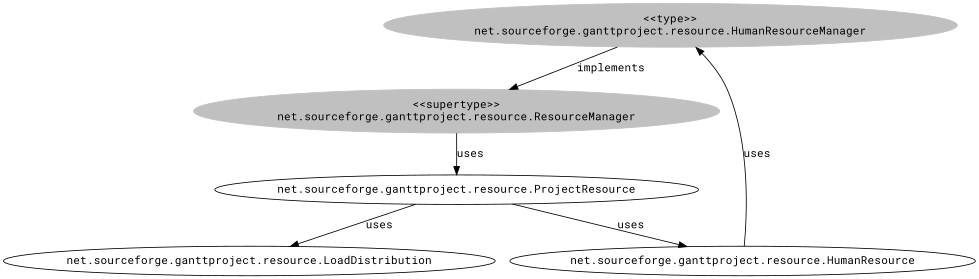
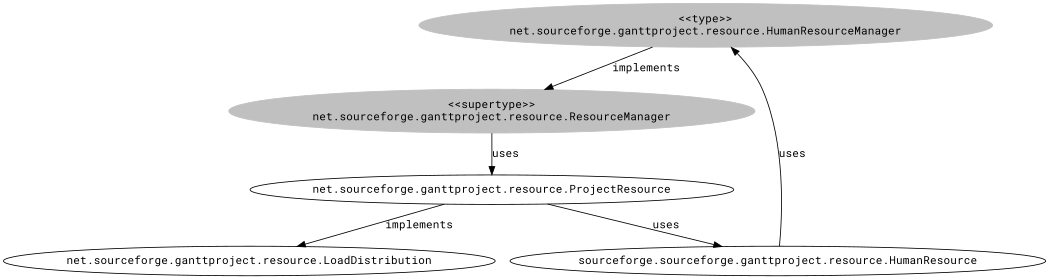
(380, 225) -> (419, 225)
(743, 261) -> (778, 261)
